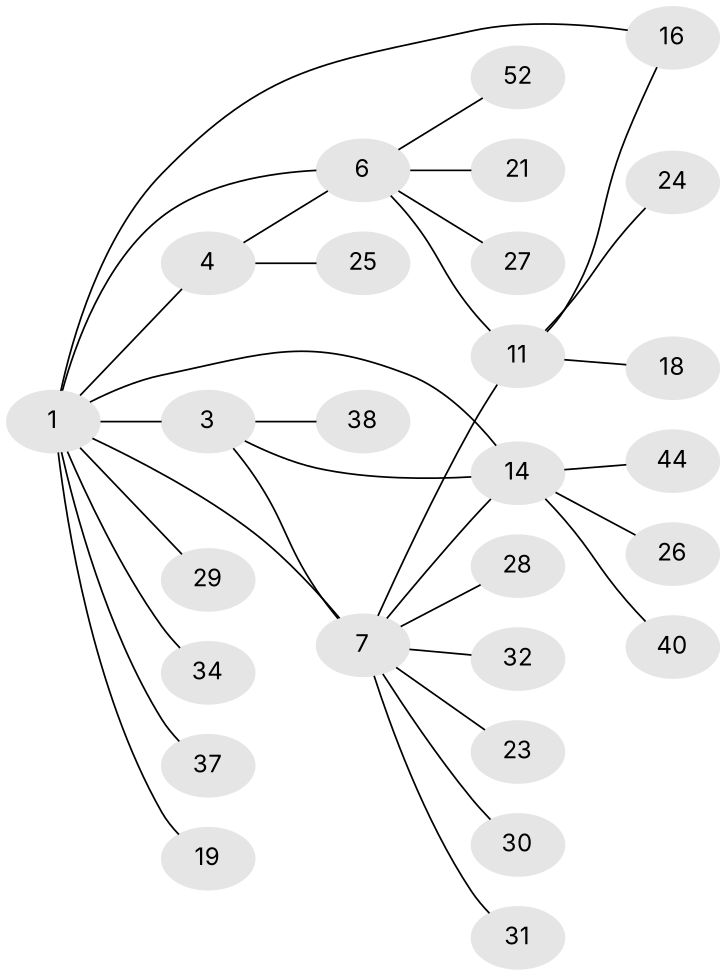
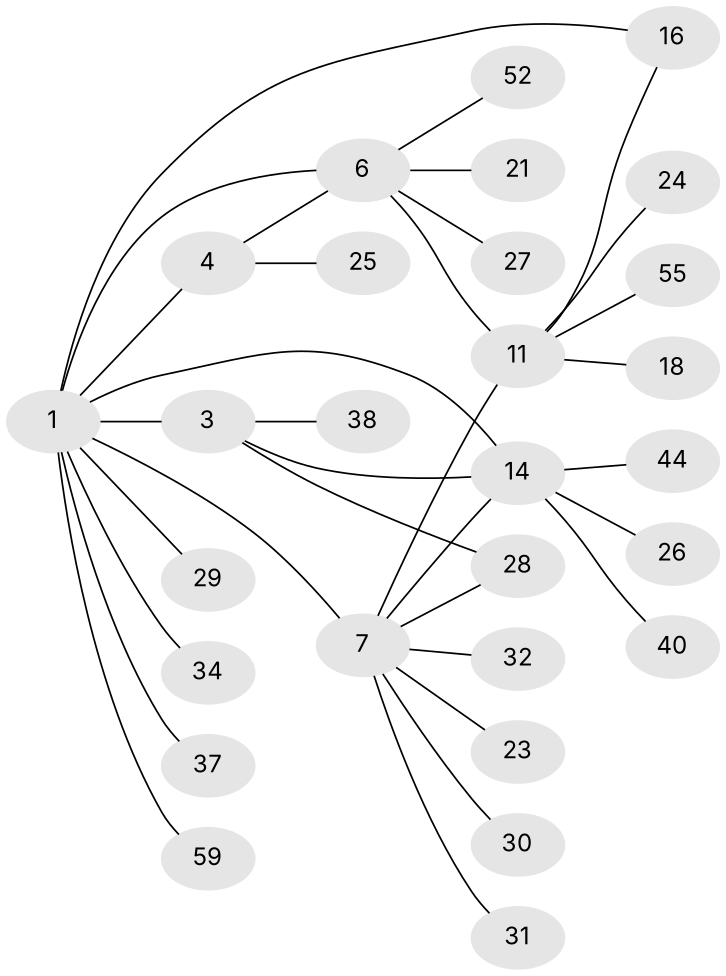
none -> (673, 275)
(286, 533) -> (356, 504)
(208, 859) -> (208, 859)
